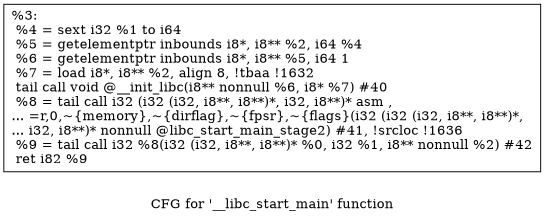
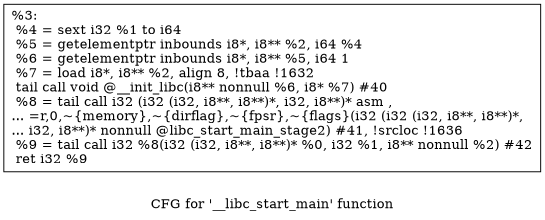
(50, 159) -> (50, 159)
